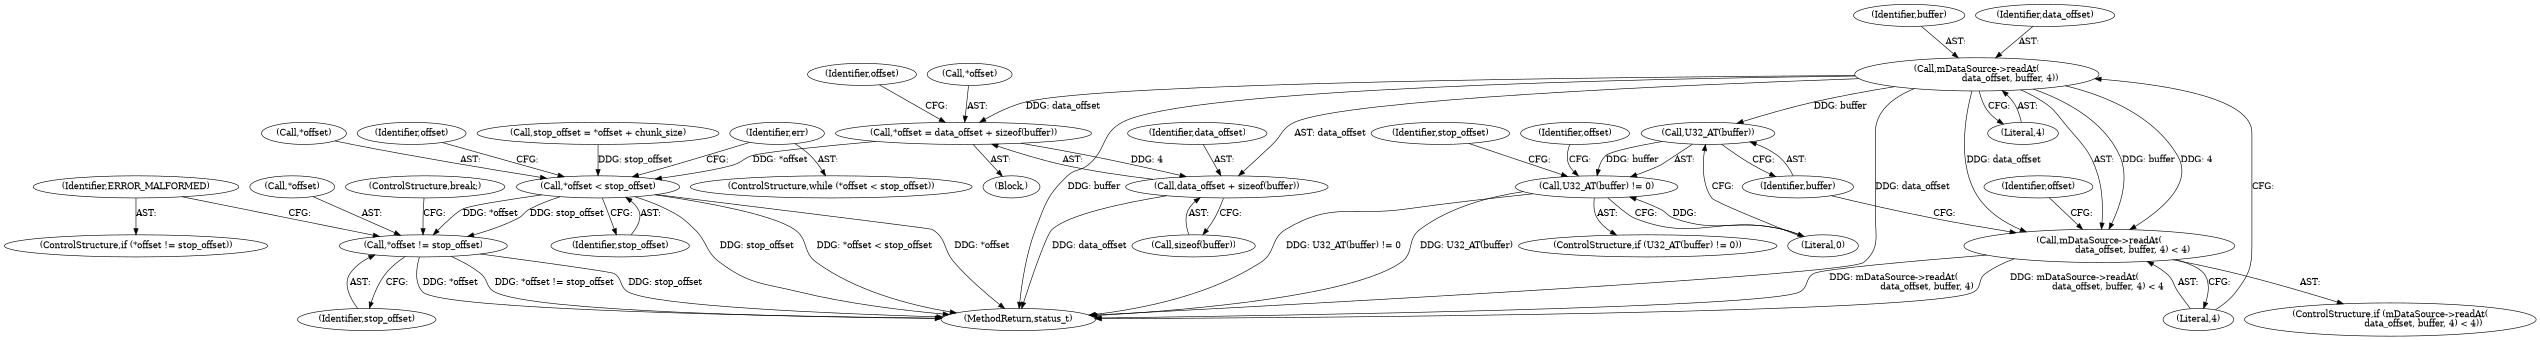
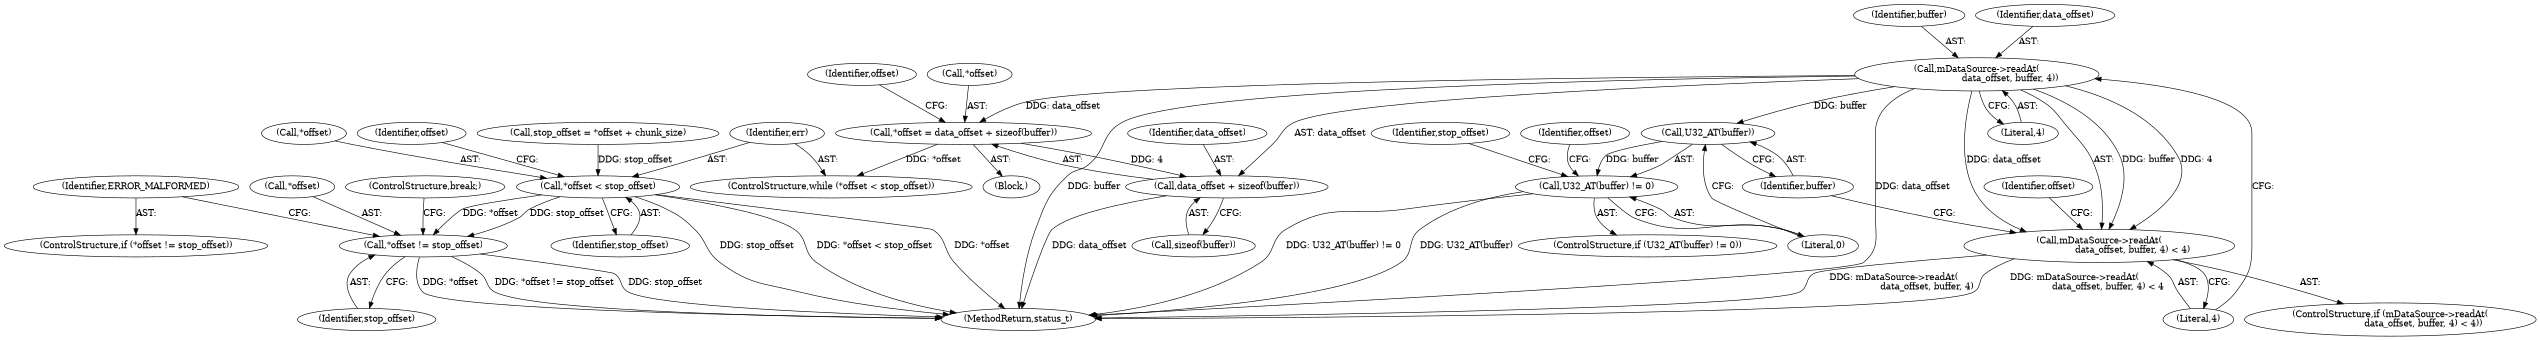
(767, 153) -> (900, 159)
(719, 160) -> (719, 160)
(1686, 214) -> (1686, 214)
